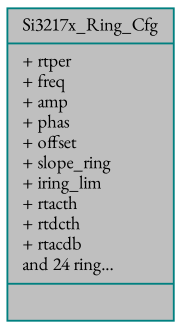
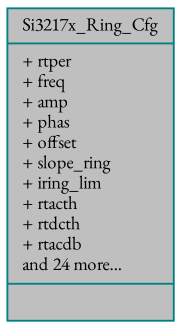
(68, 264) -> (73, 264)
